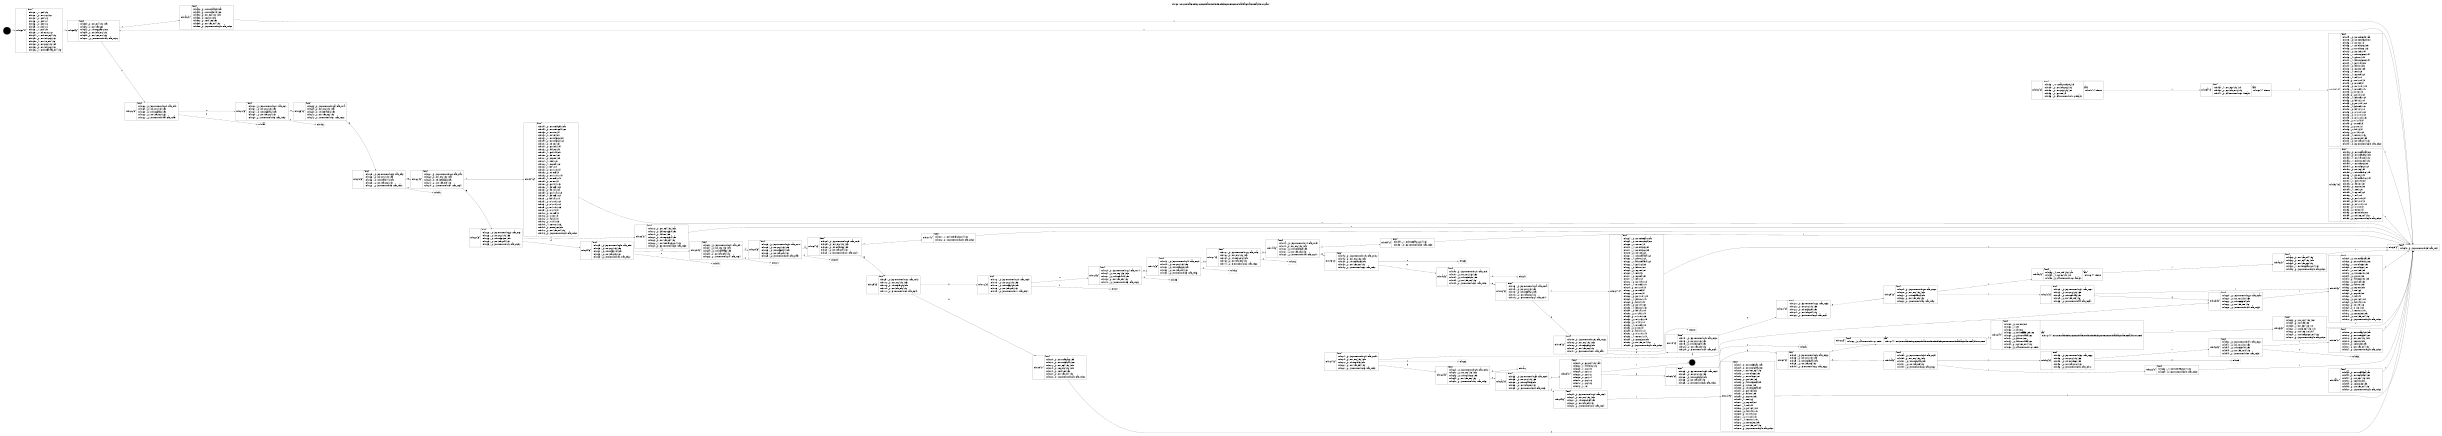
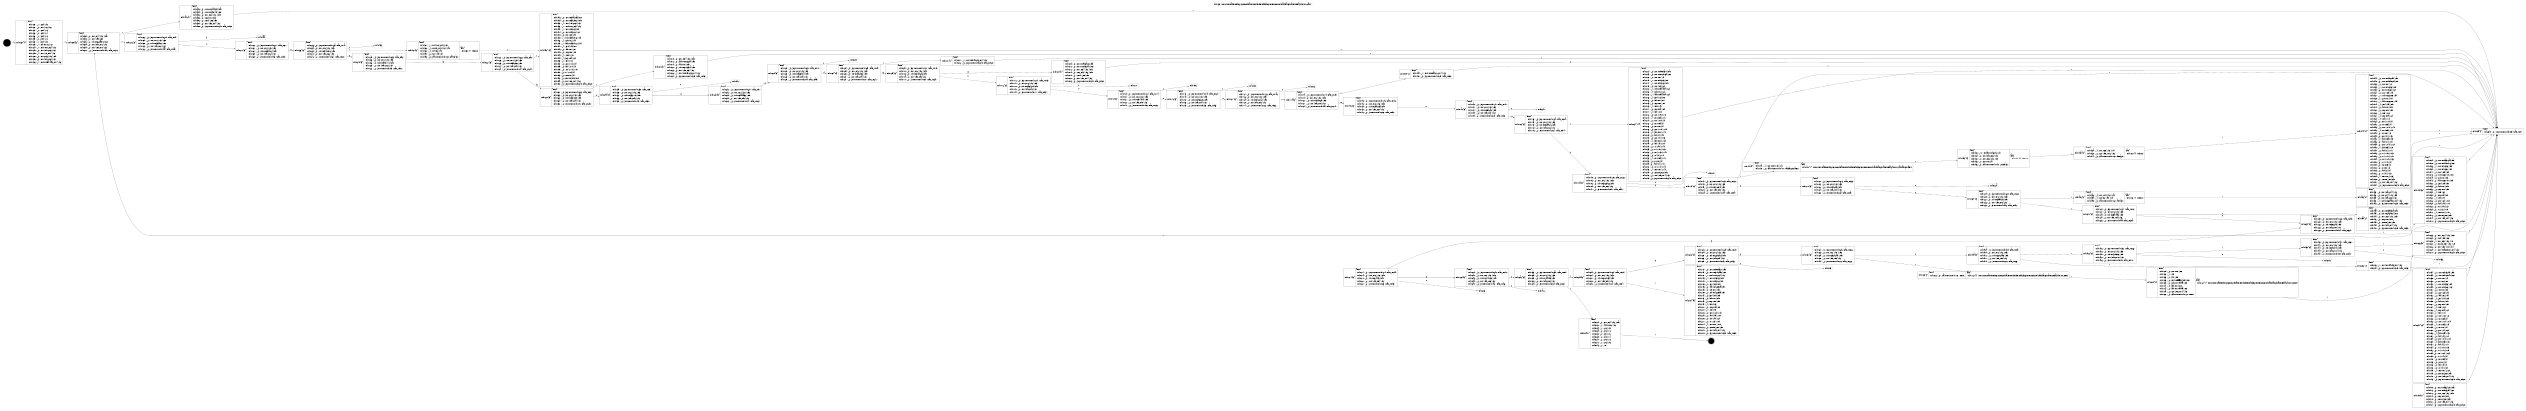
none -> (443, 51)
(301, 123) -> (360, 47)
none -> (1828, 167)
(493, 179) -> (536, 57)
none -> (1993, 186)
(437, 193) -> none
(1463, 261) -> none
(775, 263) -> none
(2211, 291) -> (2246, 214)
(2295, 344) -> (2383, 246)
(1633, 375) -> (1655, 267)
(2153, 396) -> (2095, 74)
